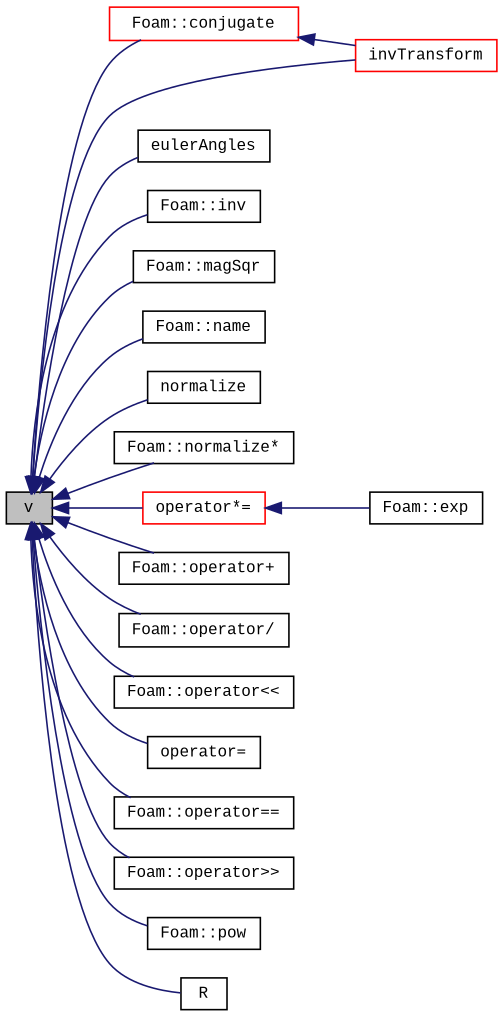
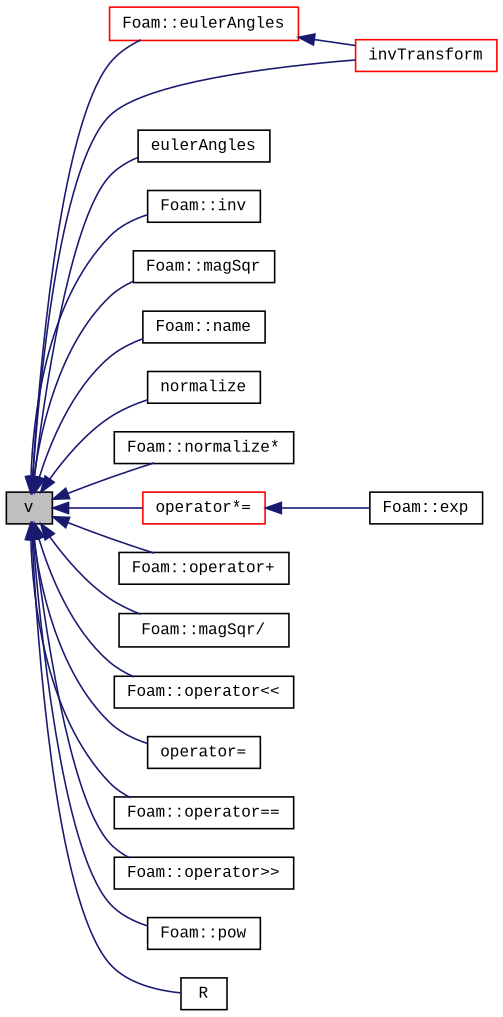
(204, 24) -> (204, 24)
(204, 630) -> (204, 630)
